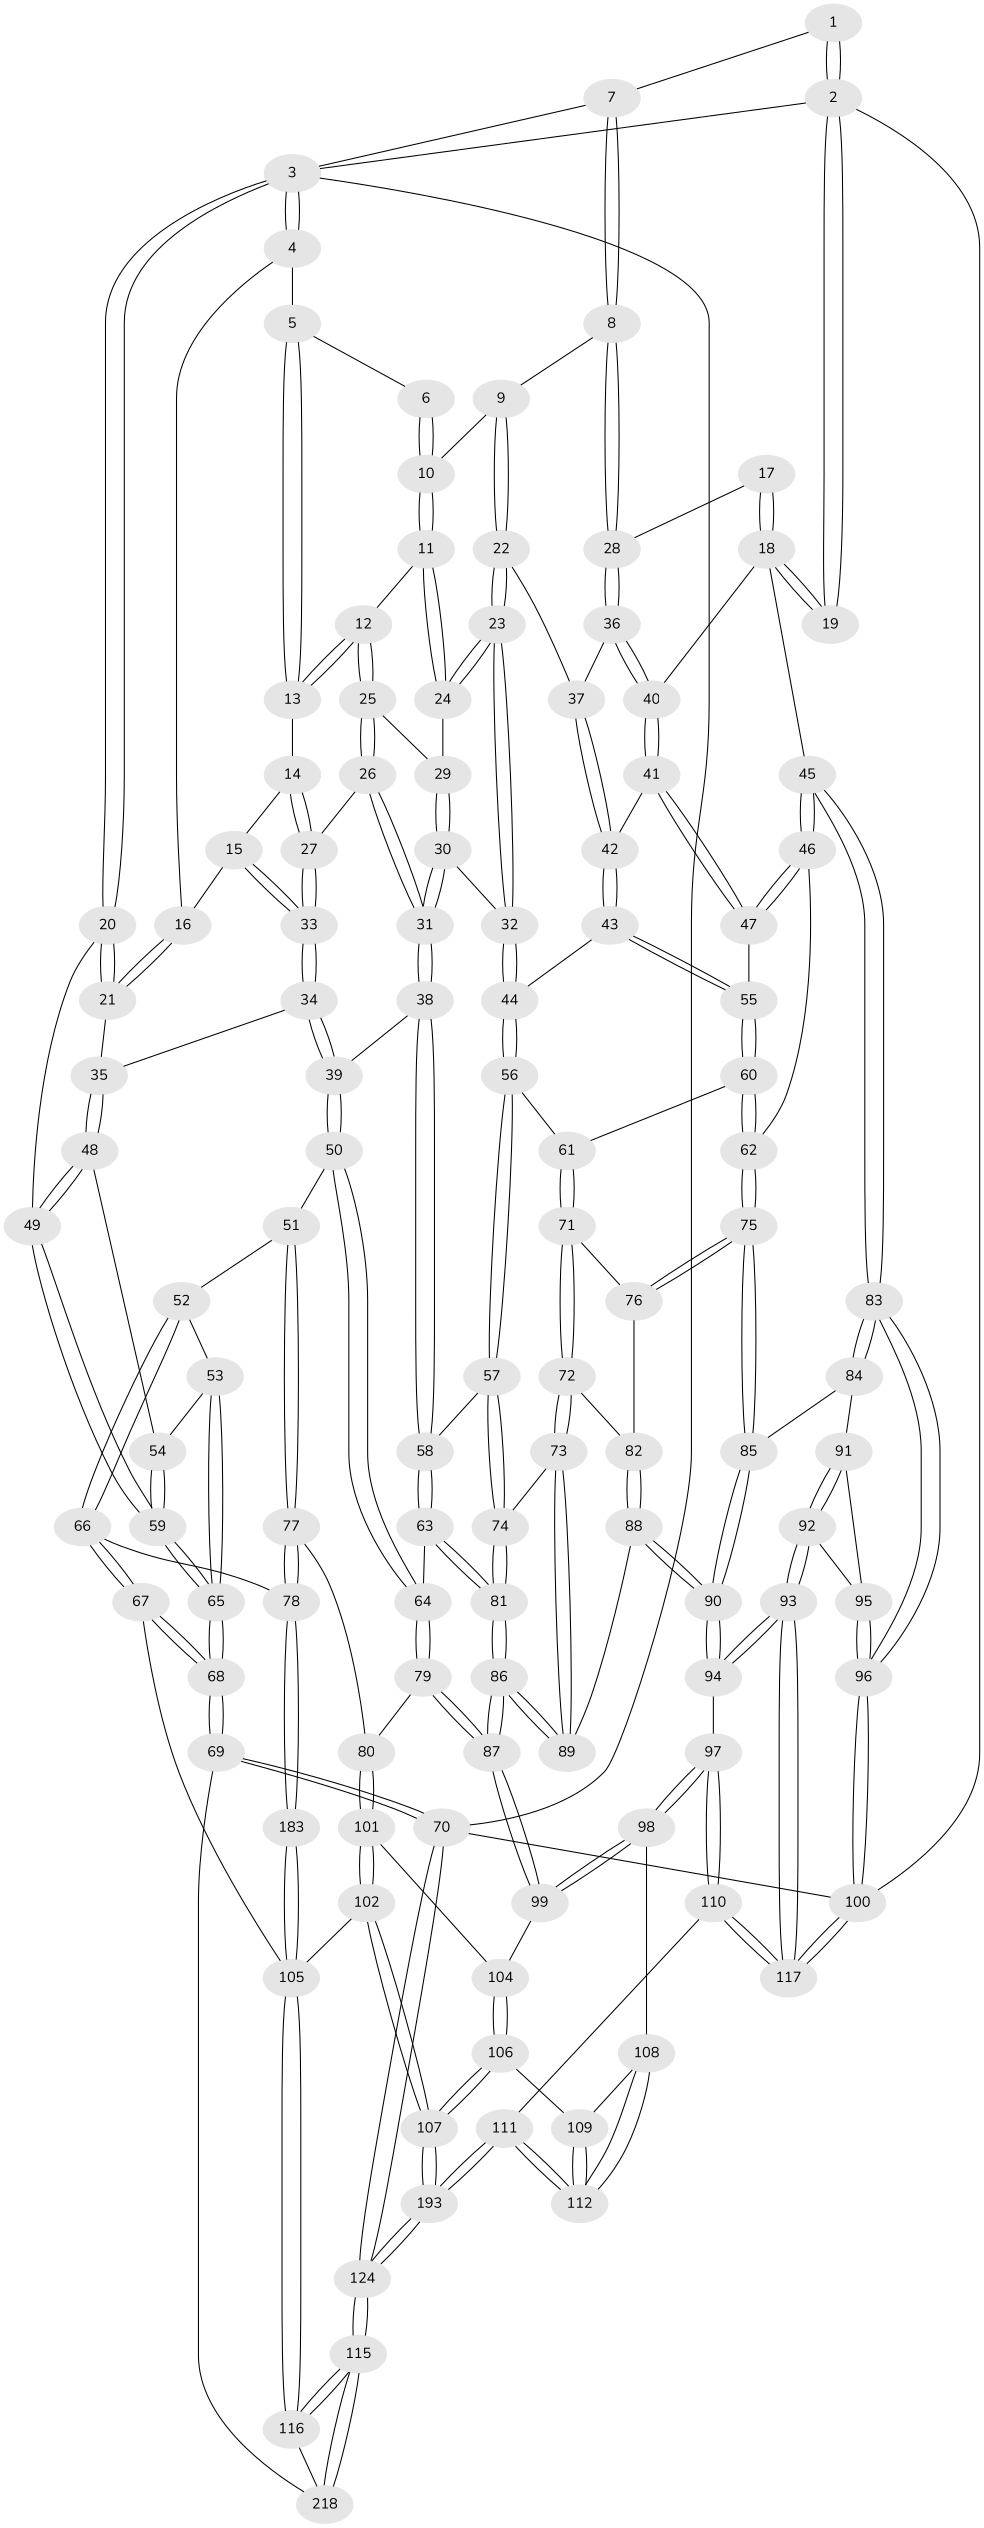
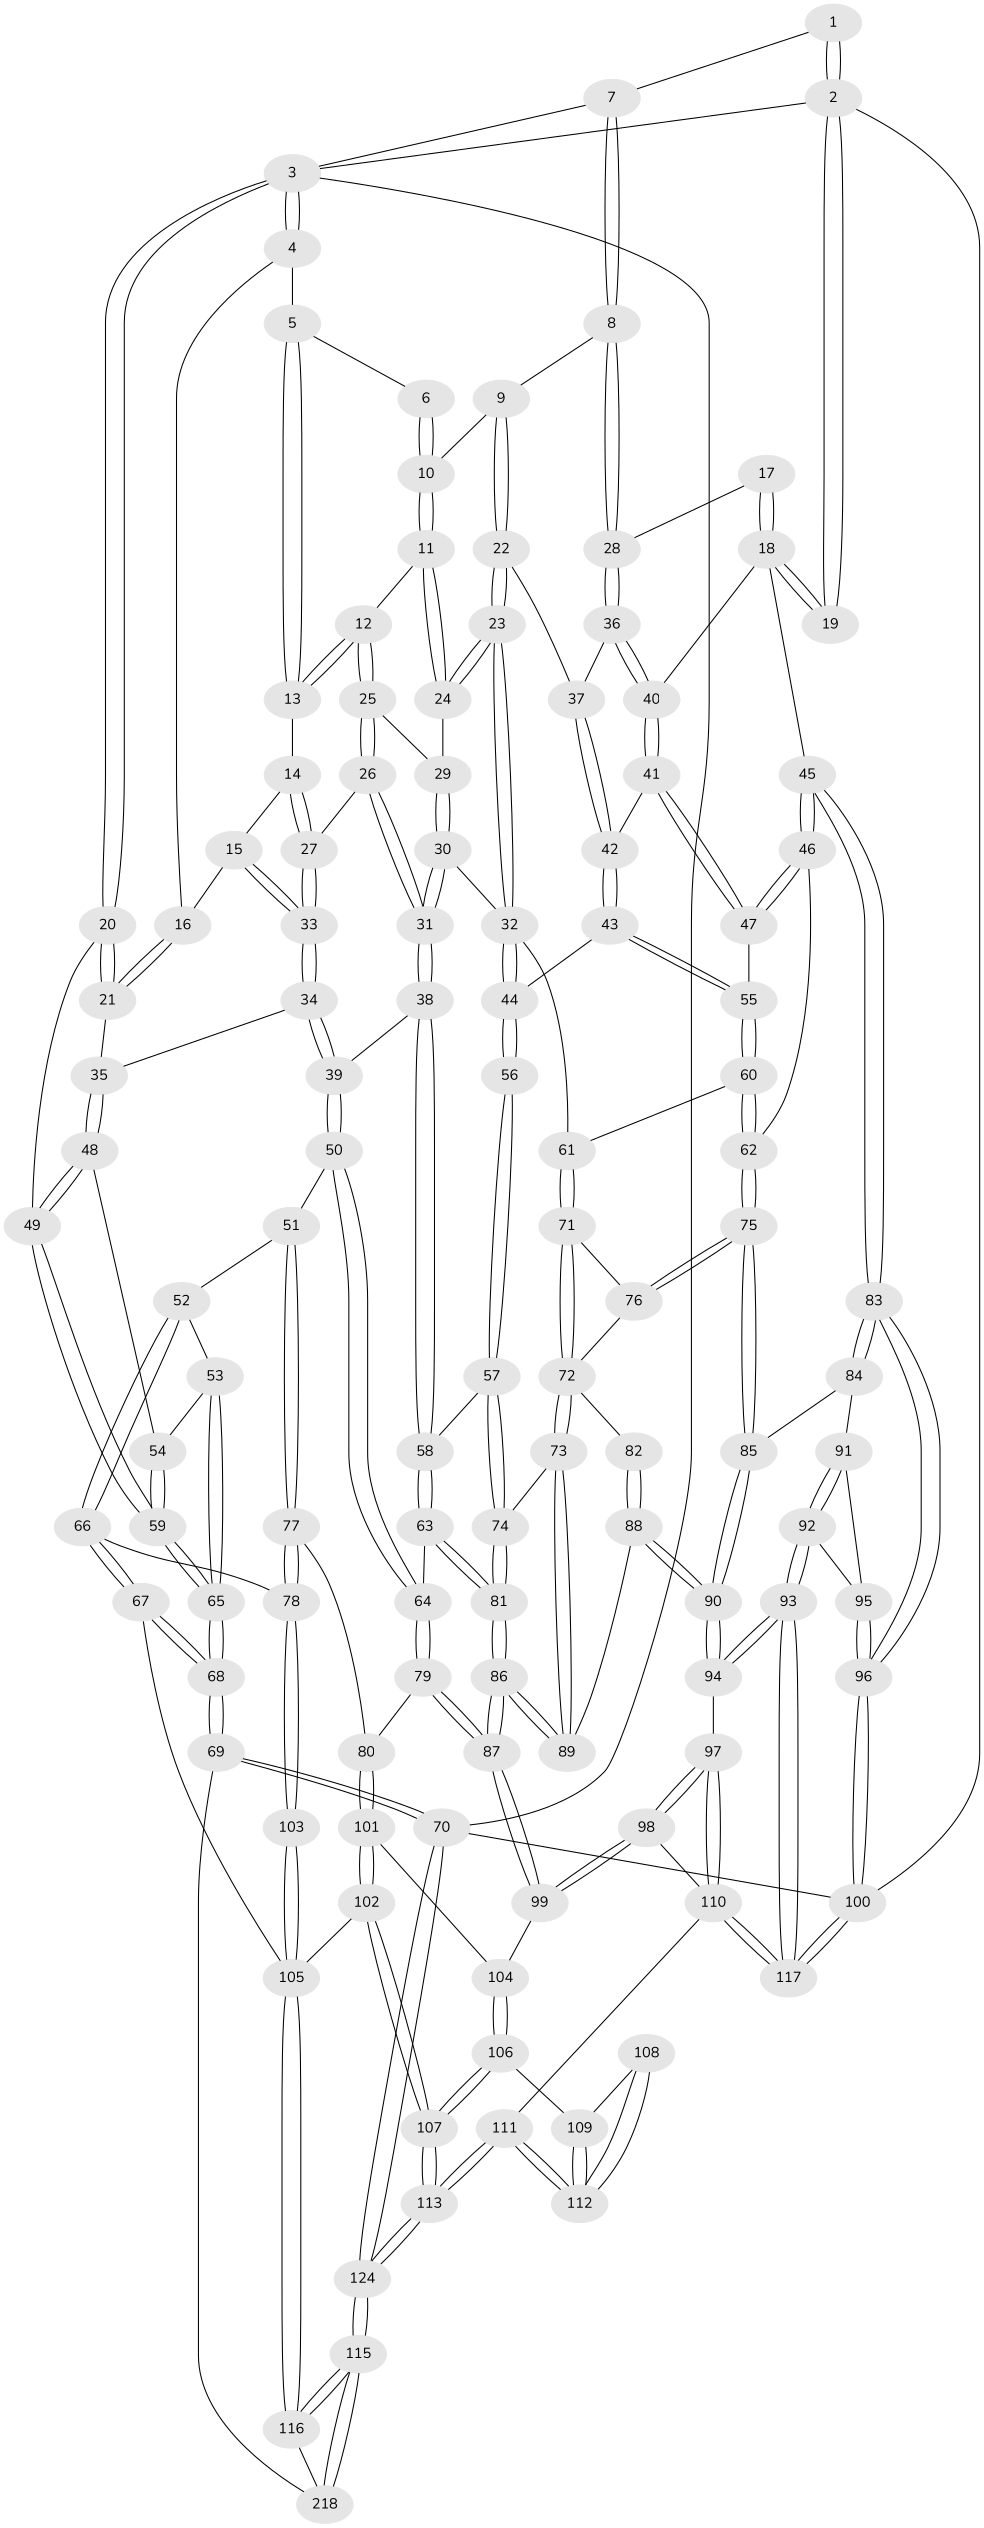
(538, 1113) -> (561, 1033)
(634, 1377) -> (601, 1339)
(291, 1828) -> (291, 1828)
(647, 1941) -> (678, 1863)
(429, 2204) -> (429, 2204)
